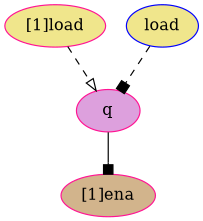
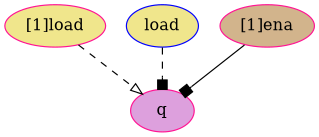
(108, 147) -> (218, 66)
